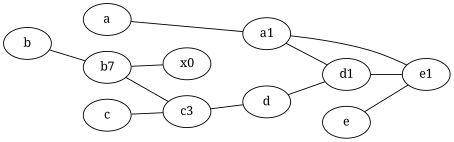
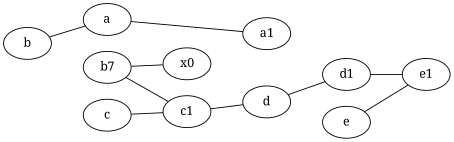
(350, 45) -> none
(307, 54) -> none
(67, 55) -> (67, 31)
(187, 112) -> (187, 112)
